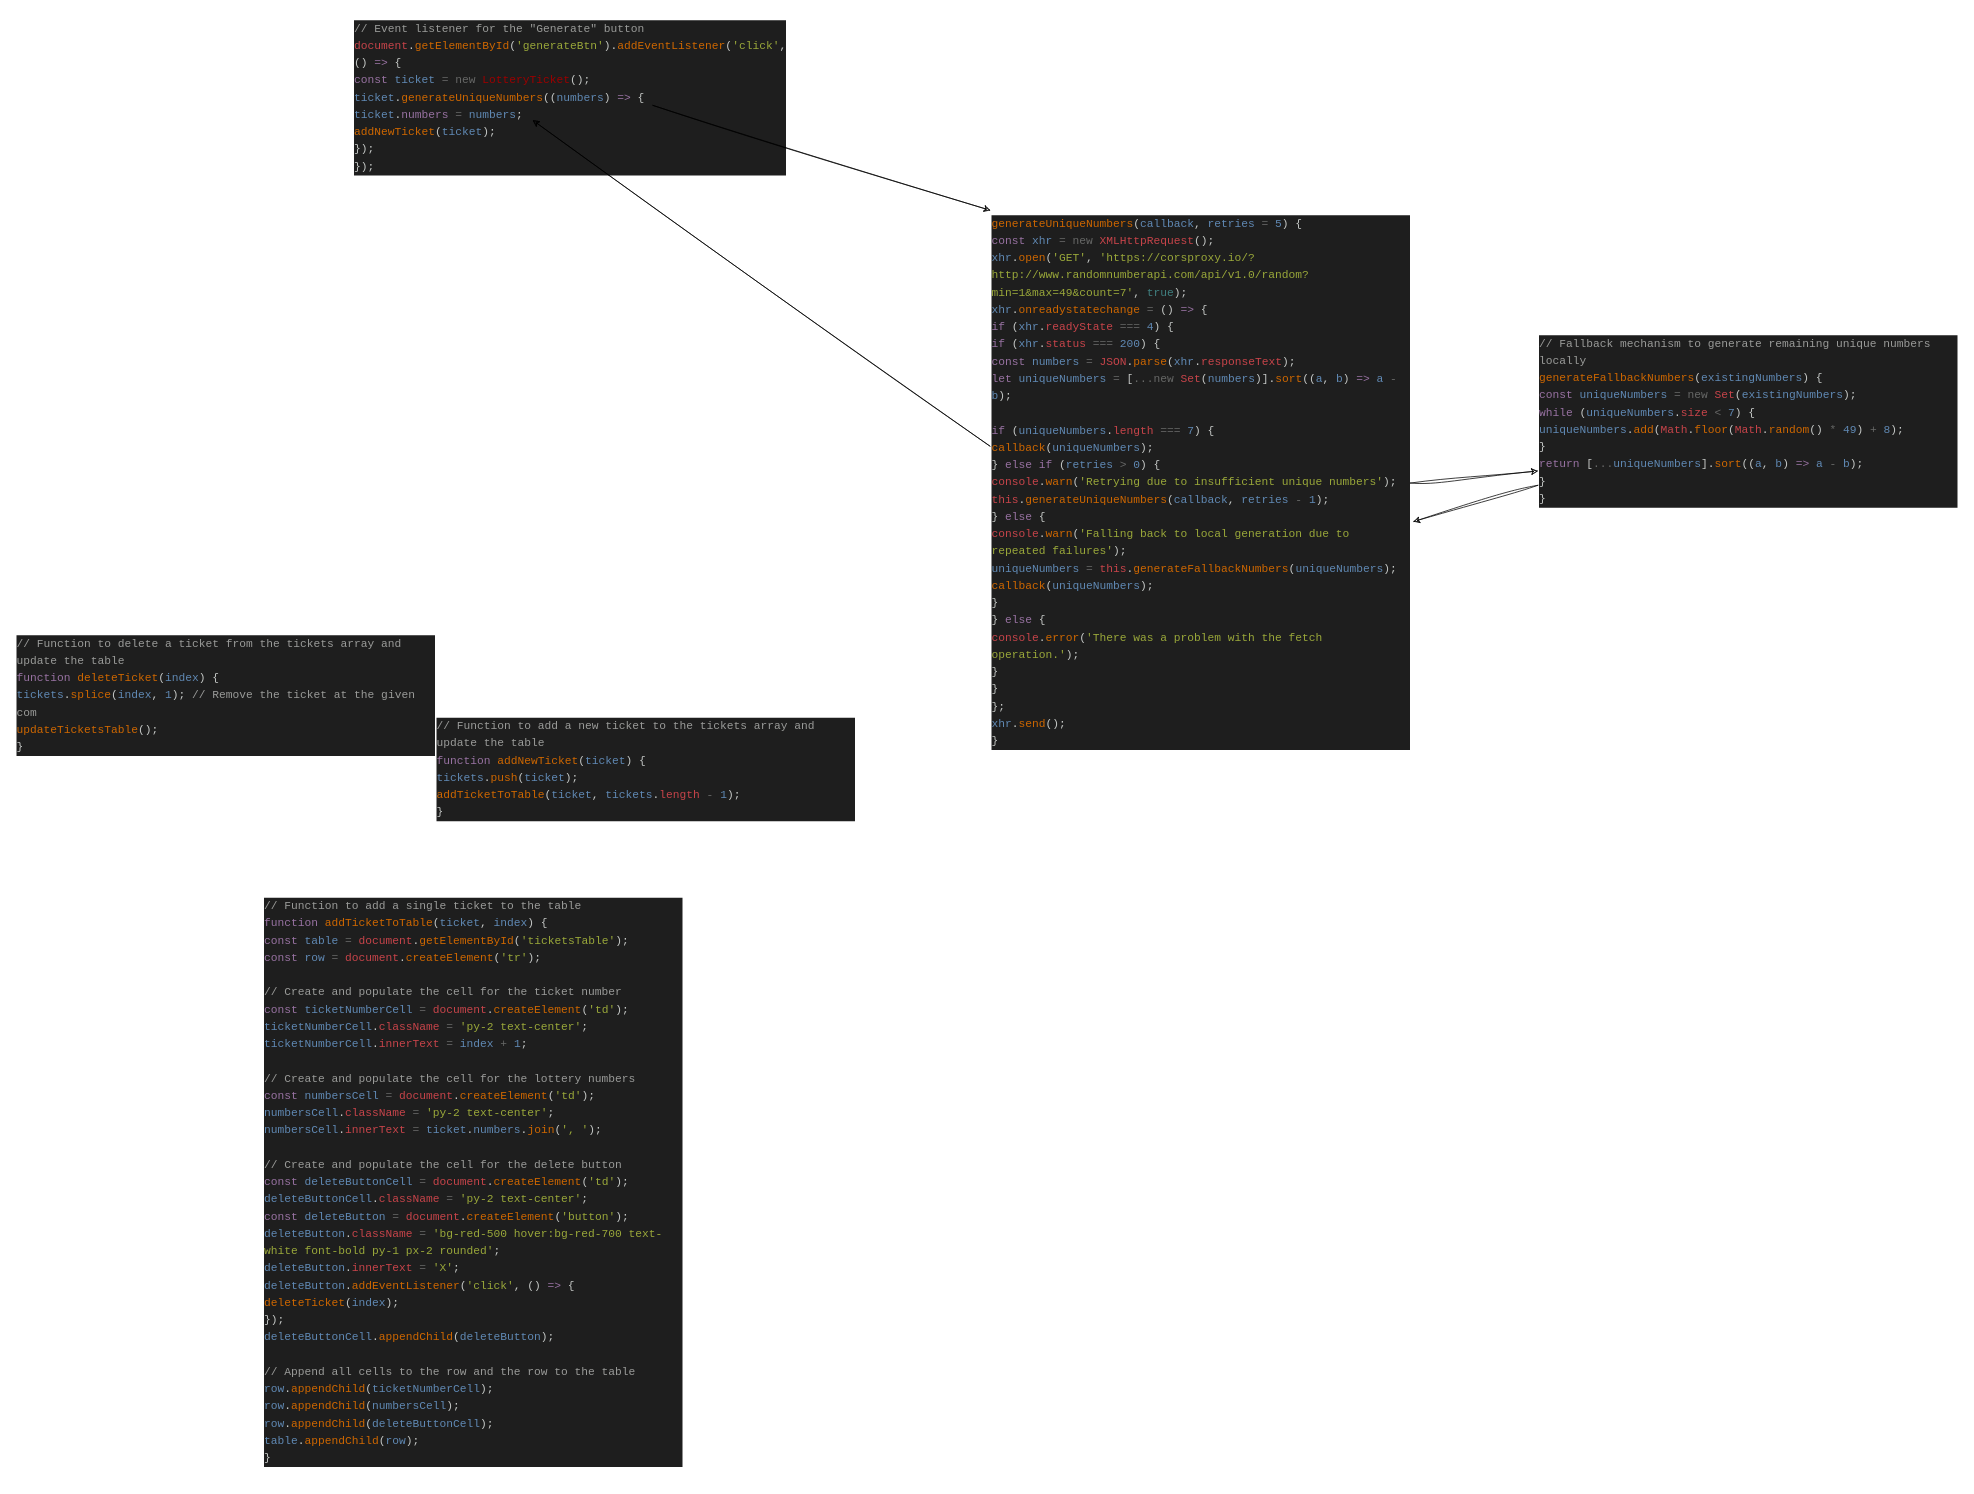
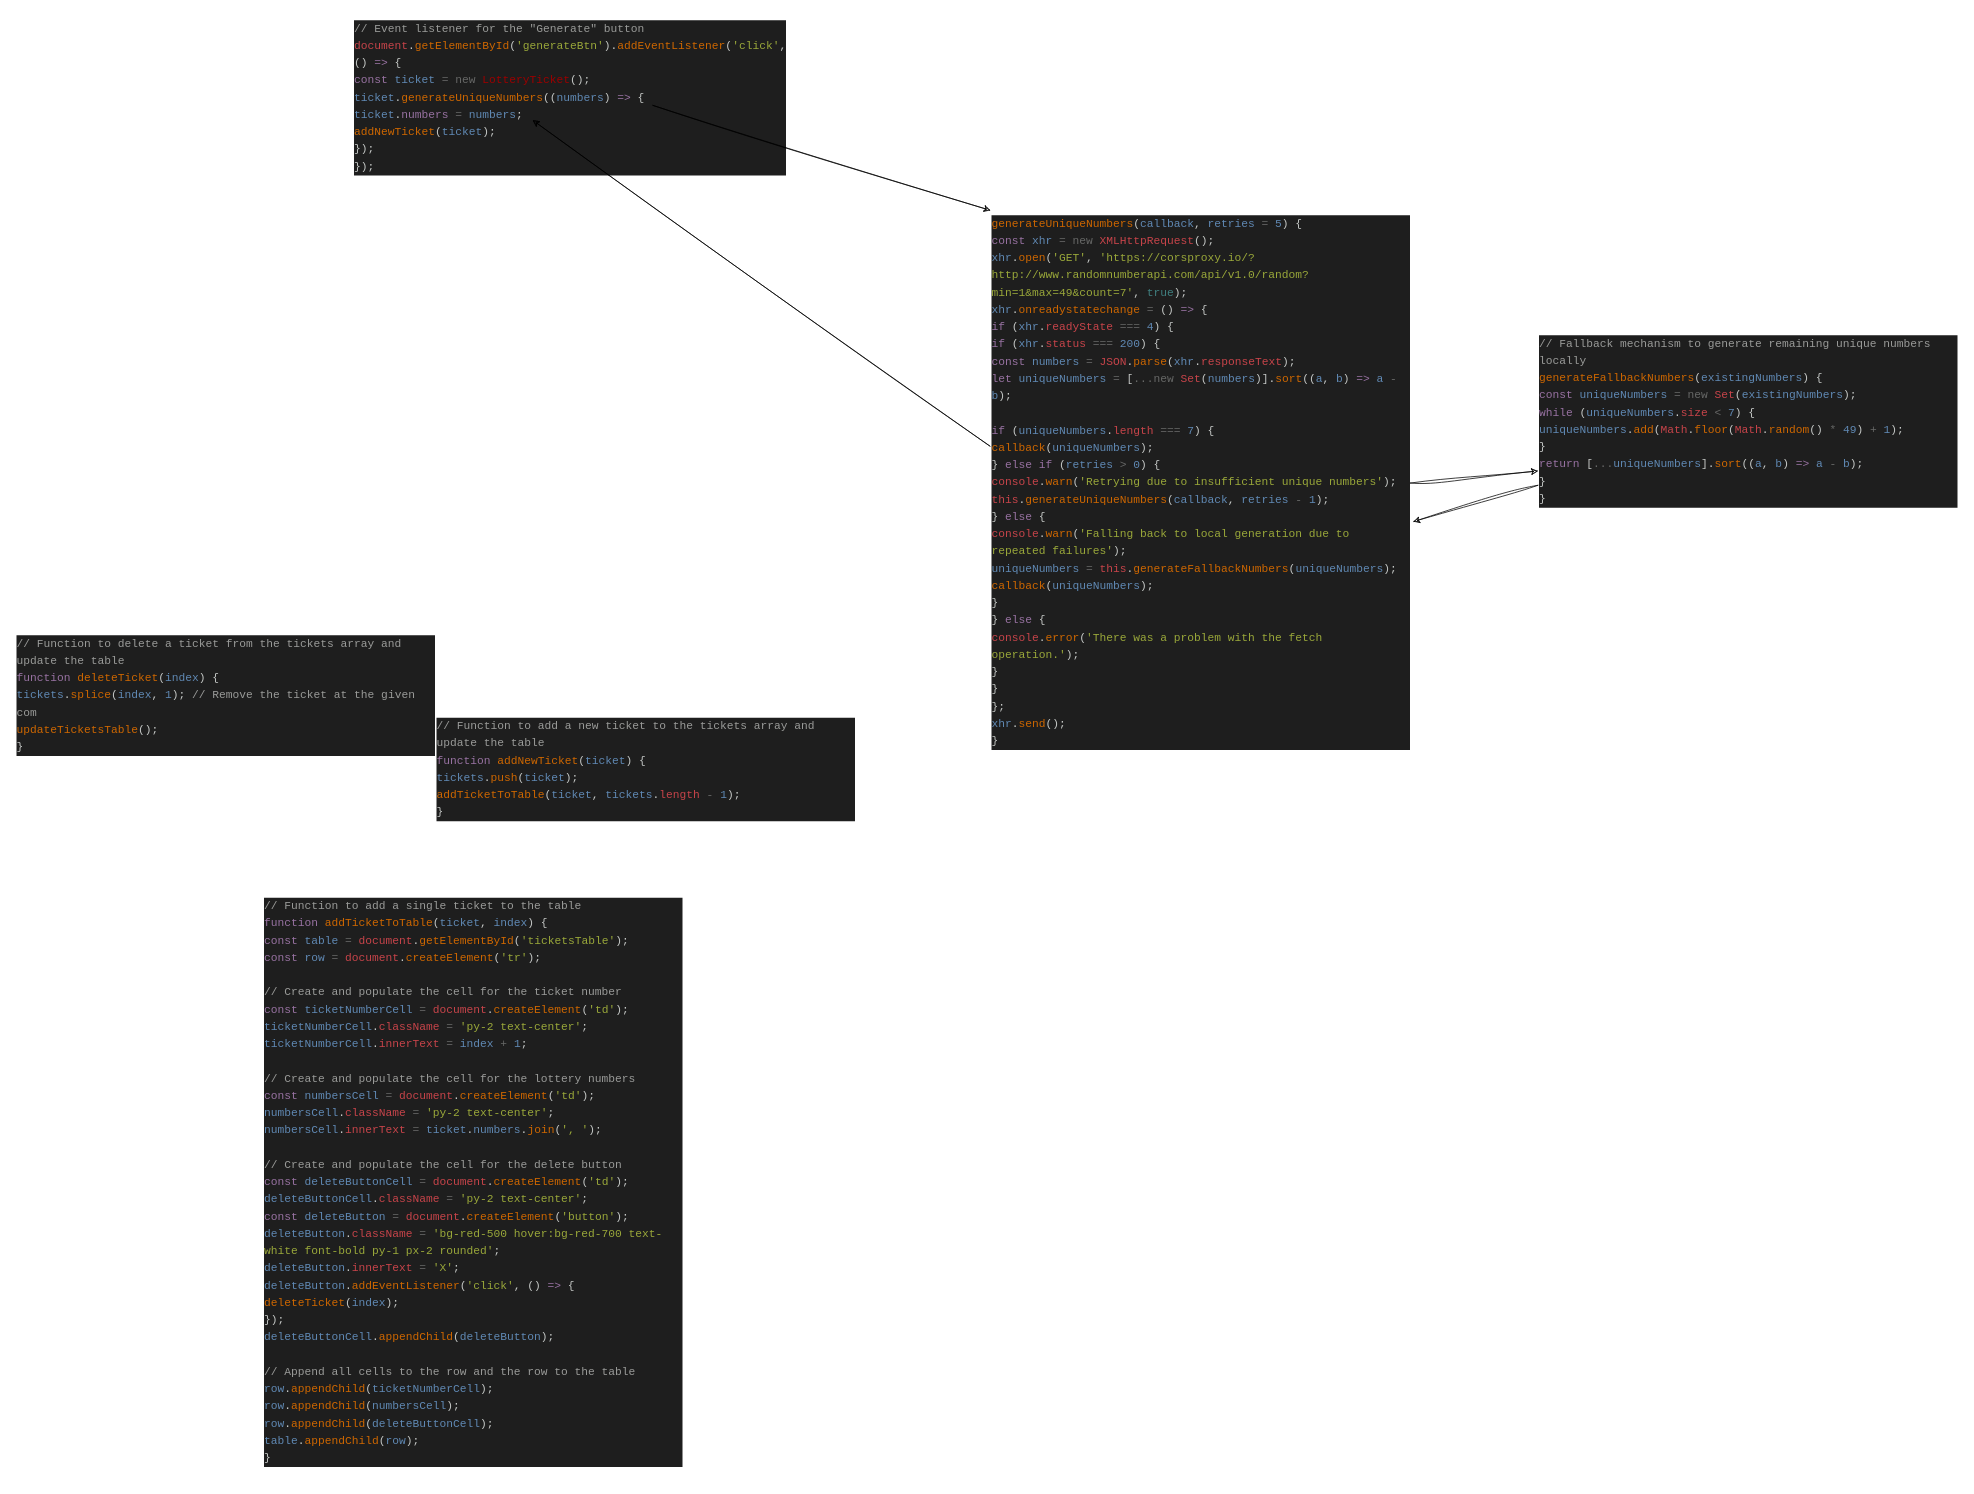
(1749, 426) -> (1749, 426)
